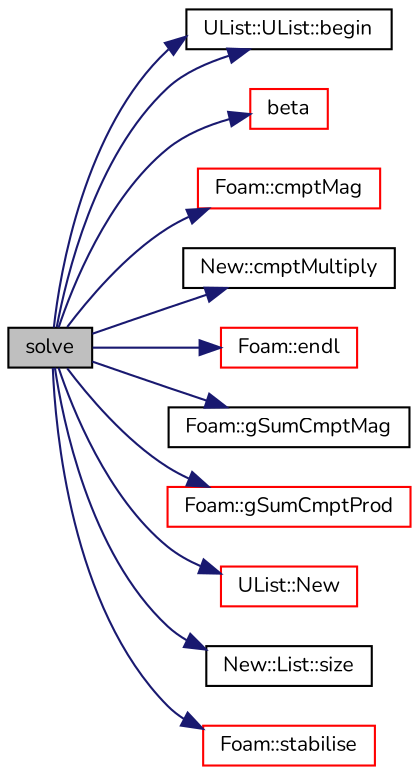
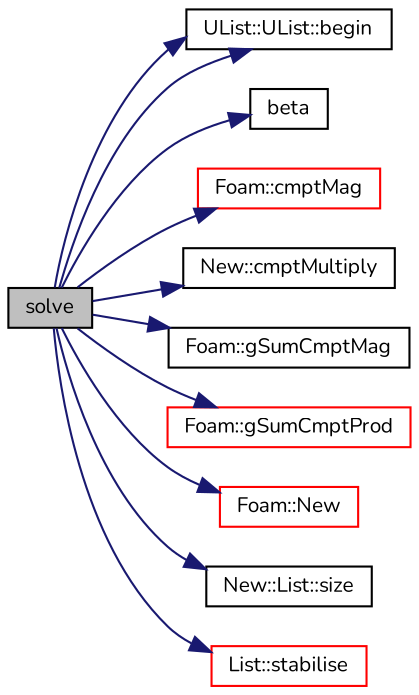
(289, 109) -> (289, 109)
(289, 348) -> none
(289, 586) -> (289, 507)
(289, 746) -> (289, 666)
